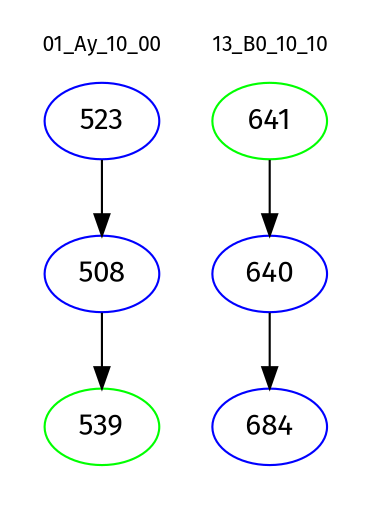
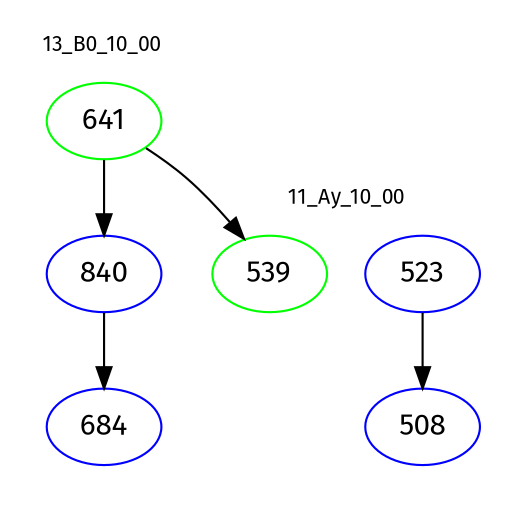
(102, 46) -> (346, 199)
(271, 46) -> (102, 46)
(270, 274) -> (104, 274)
(102, 340) -> (209, 199)
